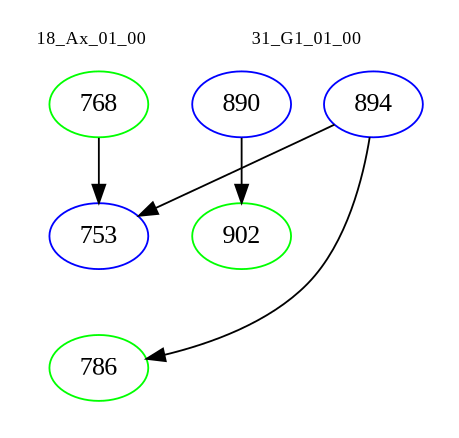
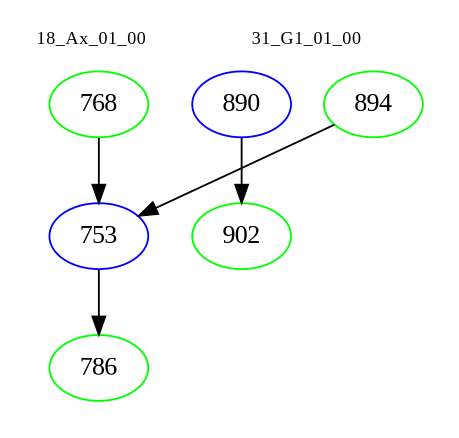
(373, 104) -> (373, 104)
(318, 272) -> (99, 293)
